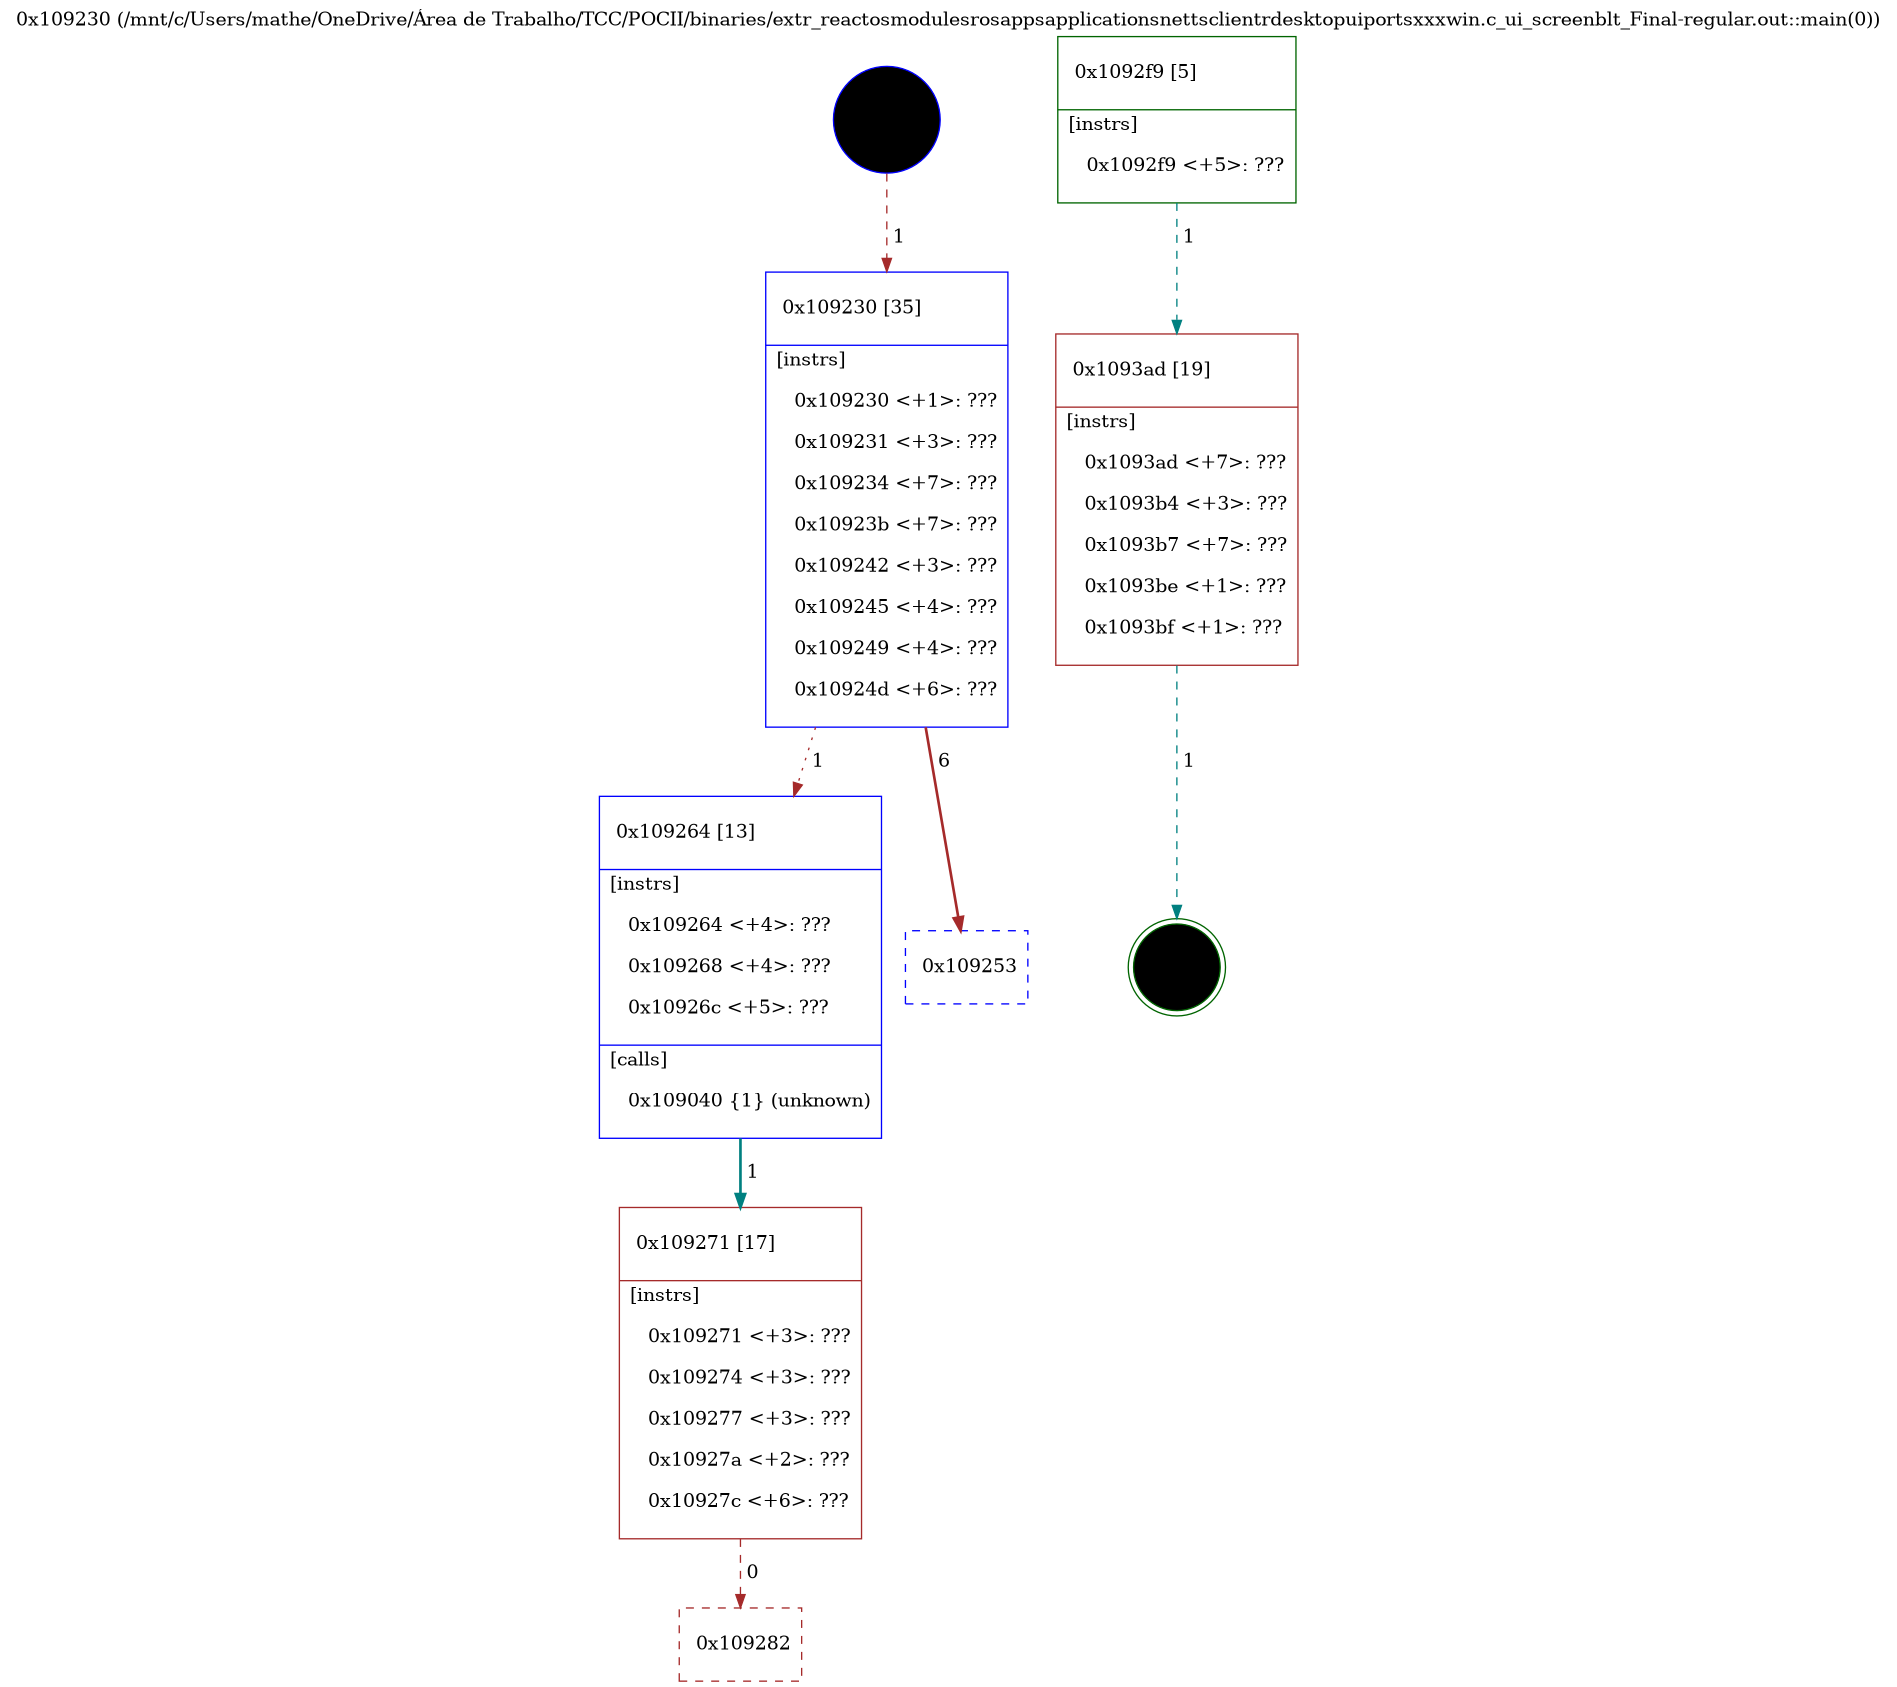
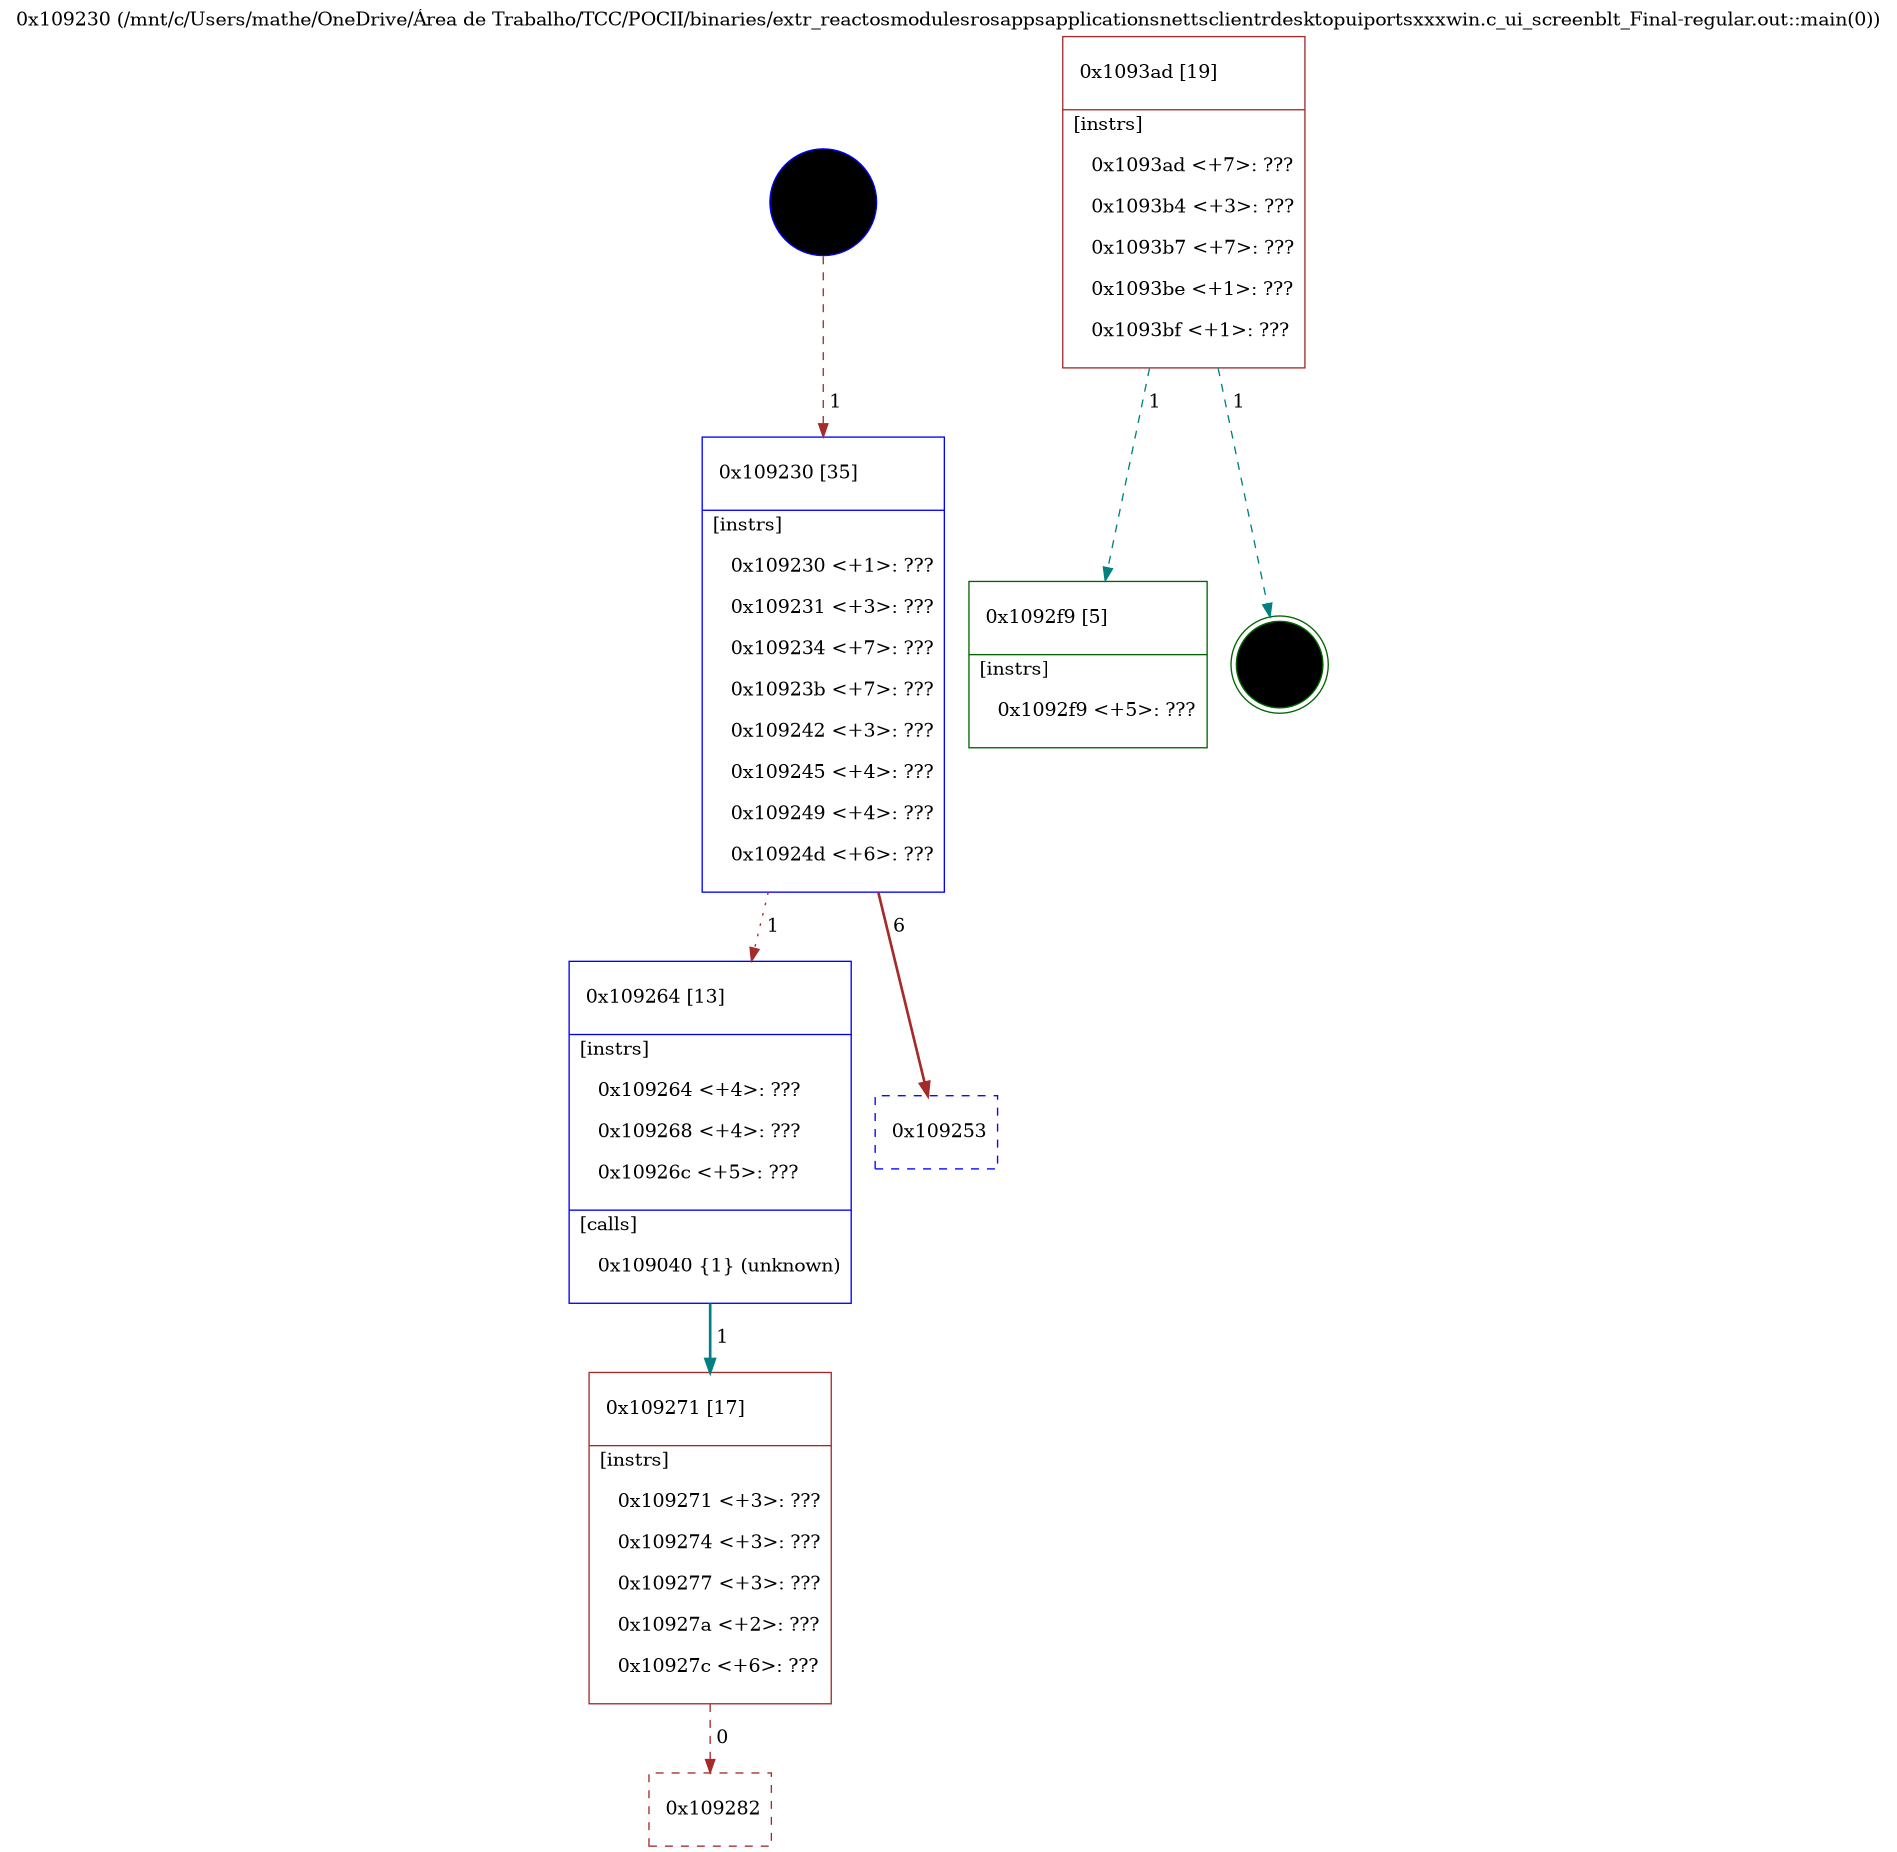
(1177, 261) -> (1129, 468)
